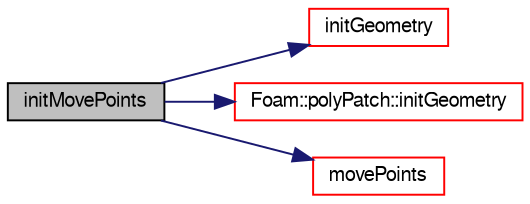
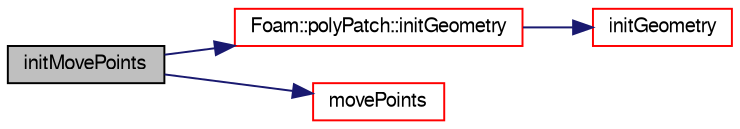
(225, 66) -> (548, 27)
